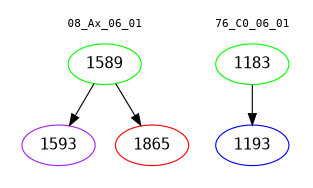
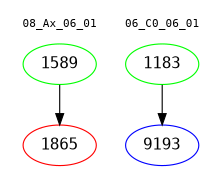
(253, 24) -> (163, 24)
(59, 145) -> none
(252, 145) -> (162, 145)
